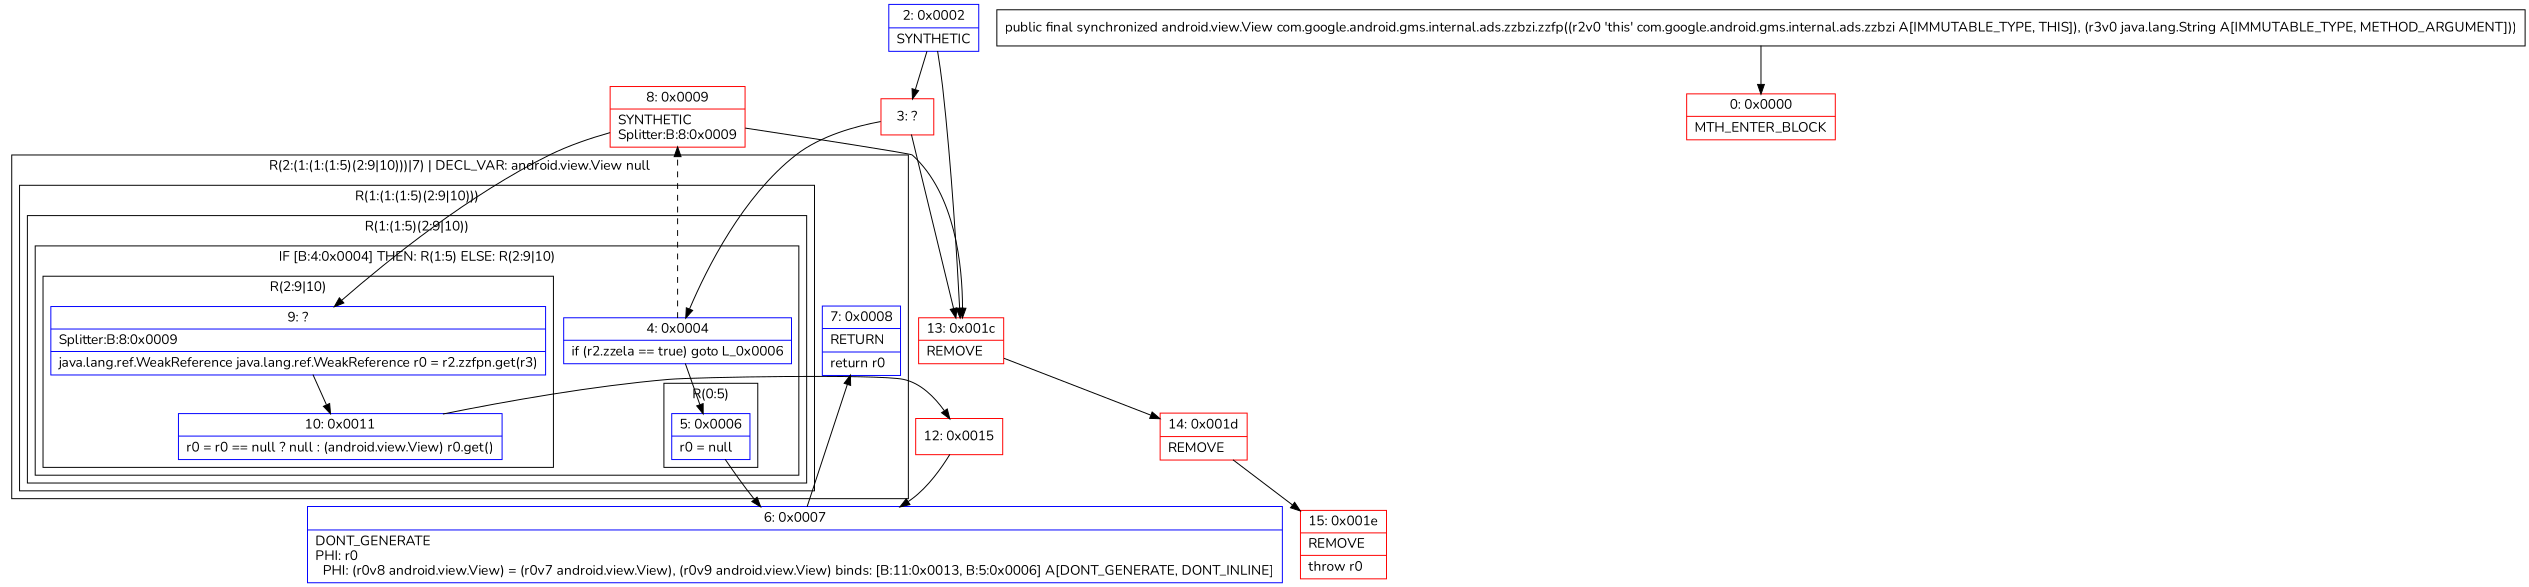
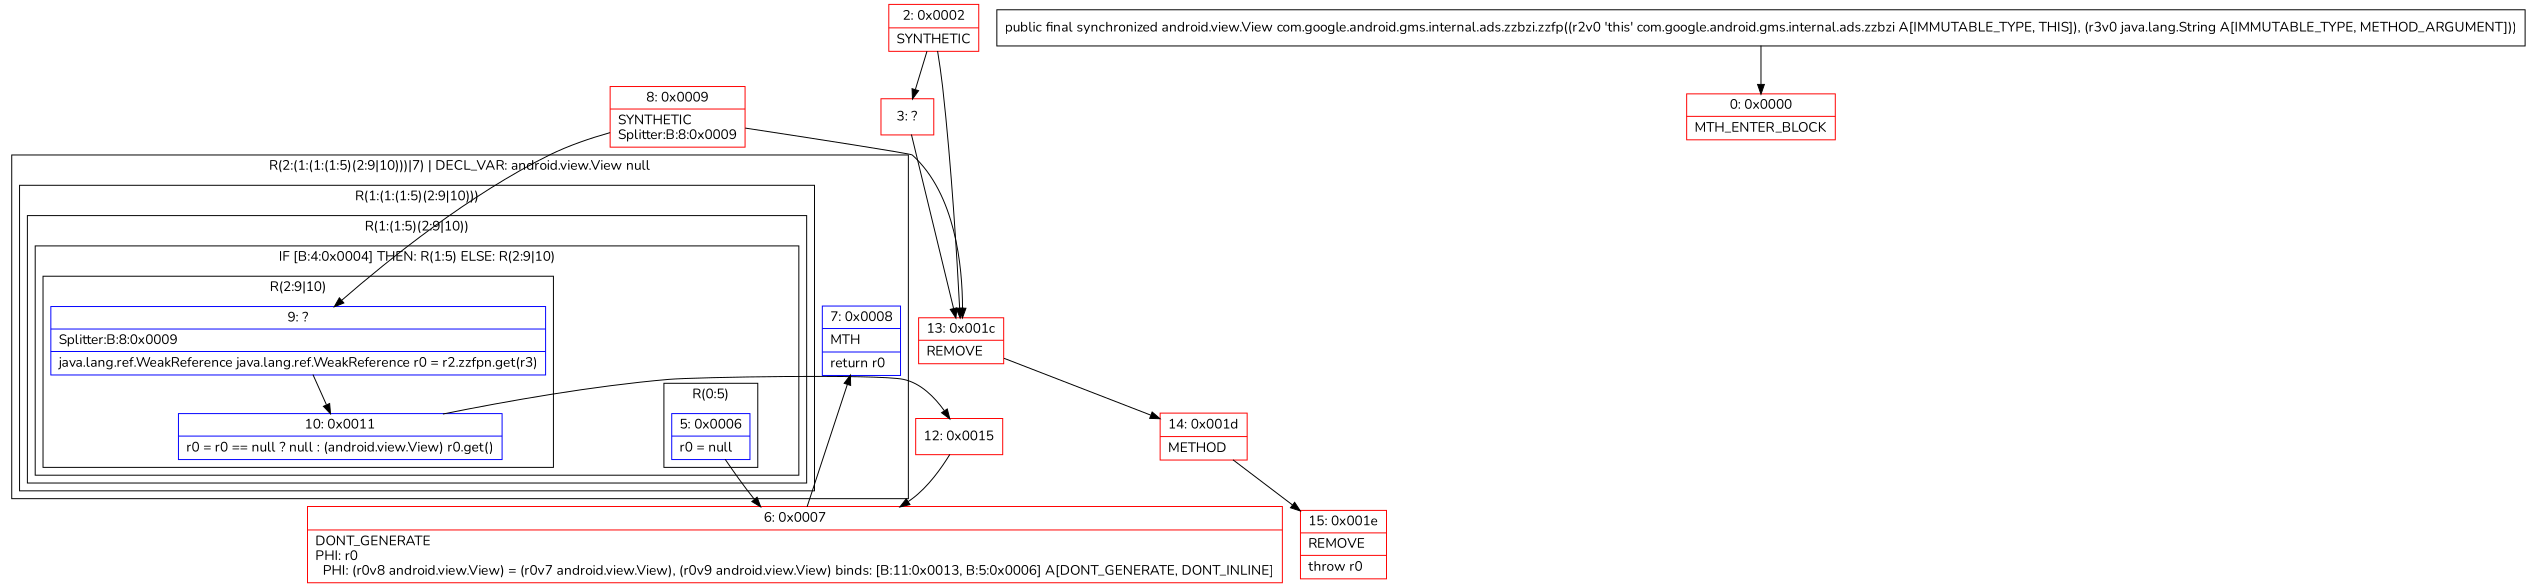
(934, 28) -> (934, 28)
(858, 340) -> (845, 340)
(678, 341) -> none
(1196, 448) -> (1198, 448)
(795, 545) -> (795, 545)
